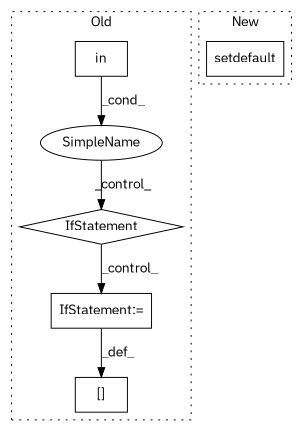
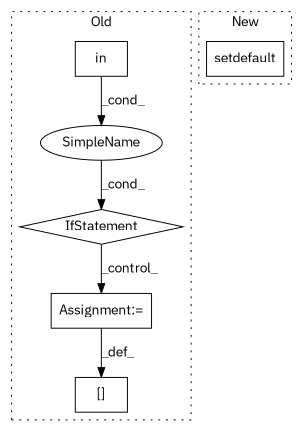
(124, 185) -> (124, 185)
(101, 311) -> (101, 311)
